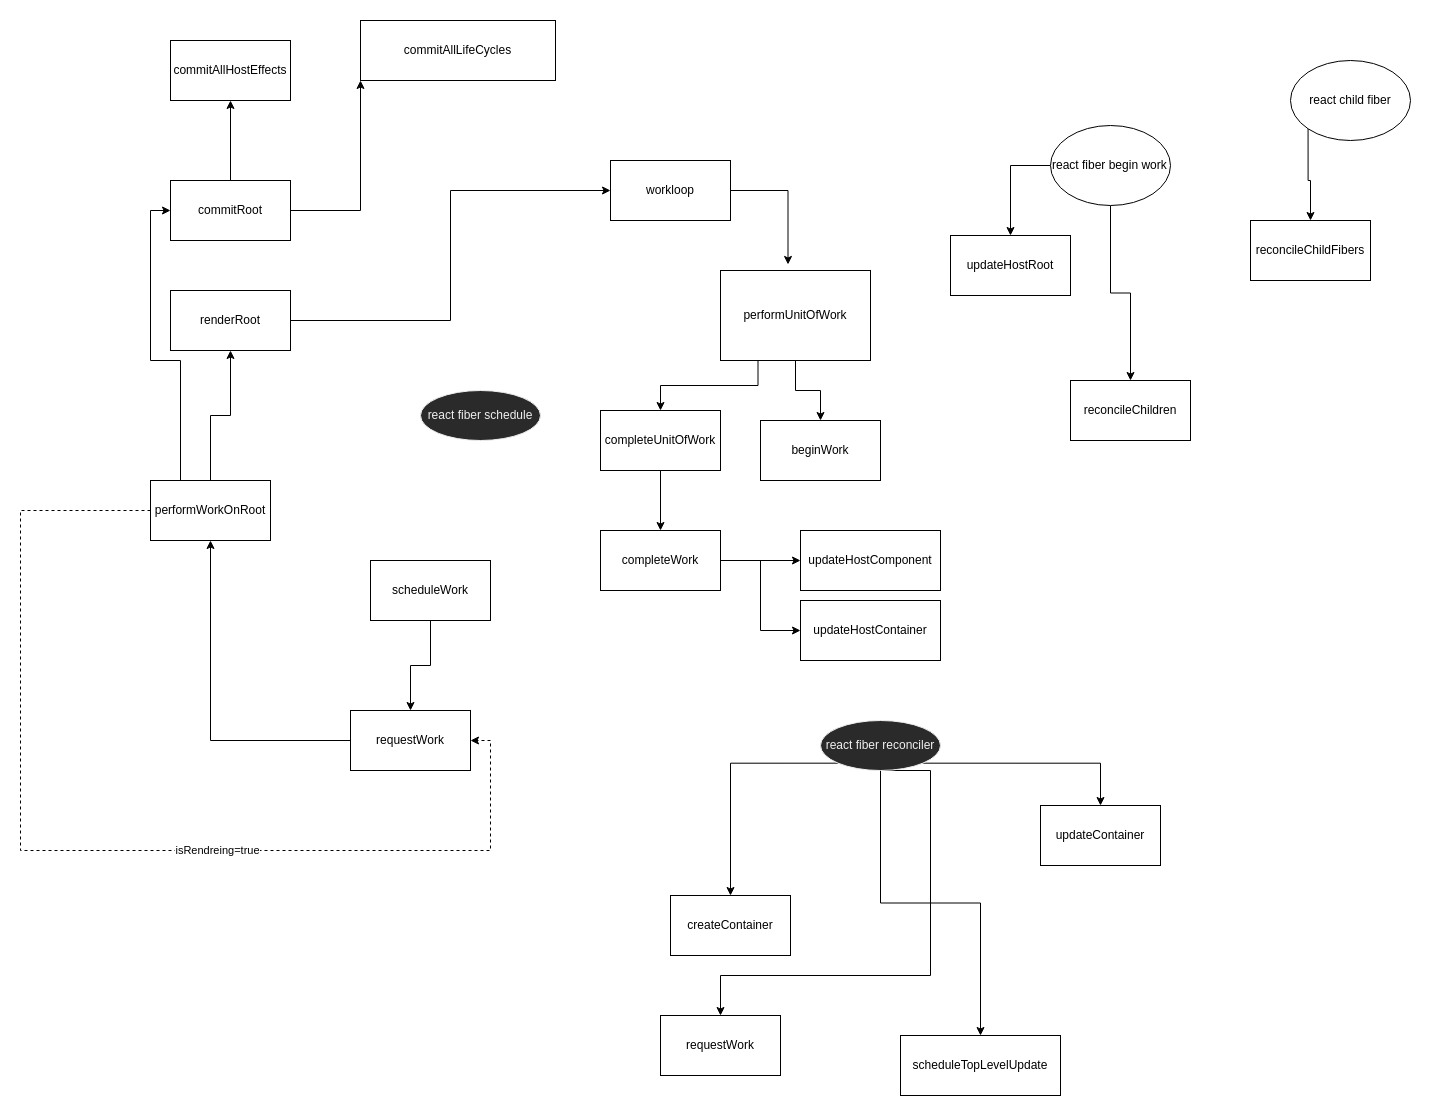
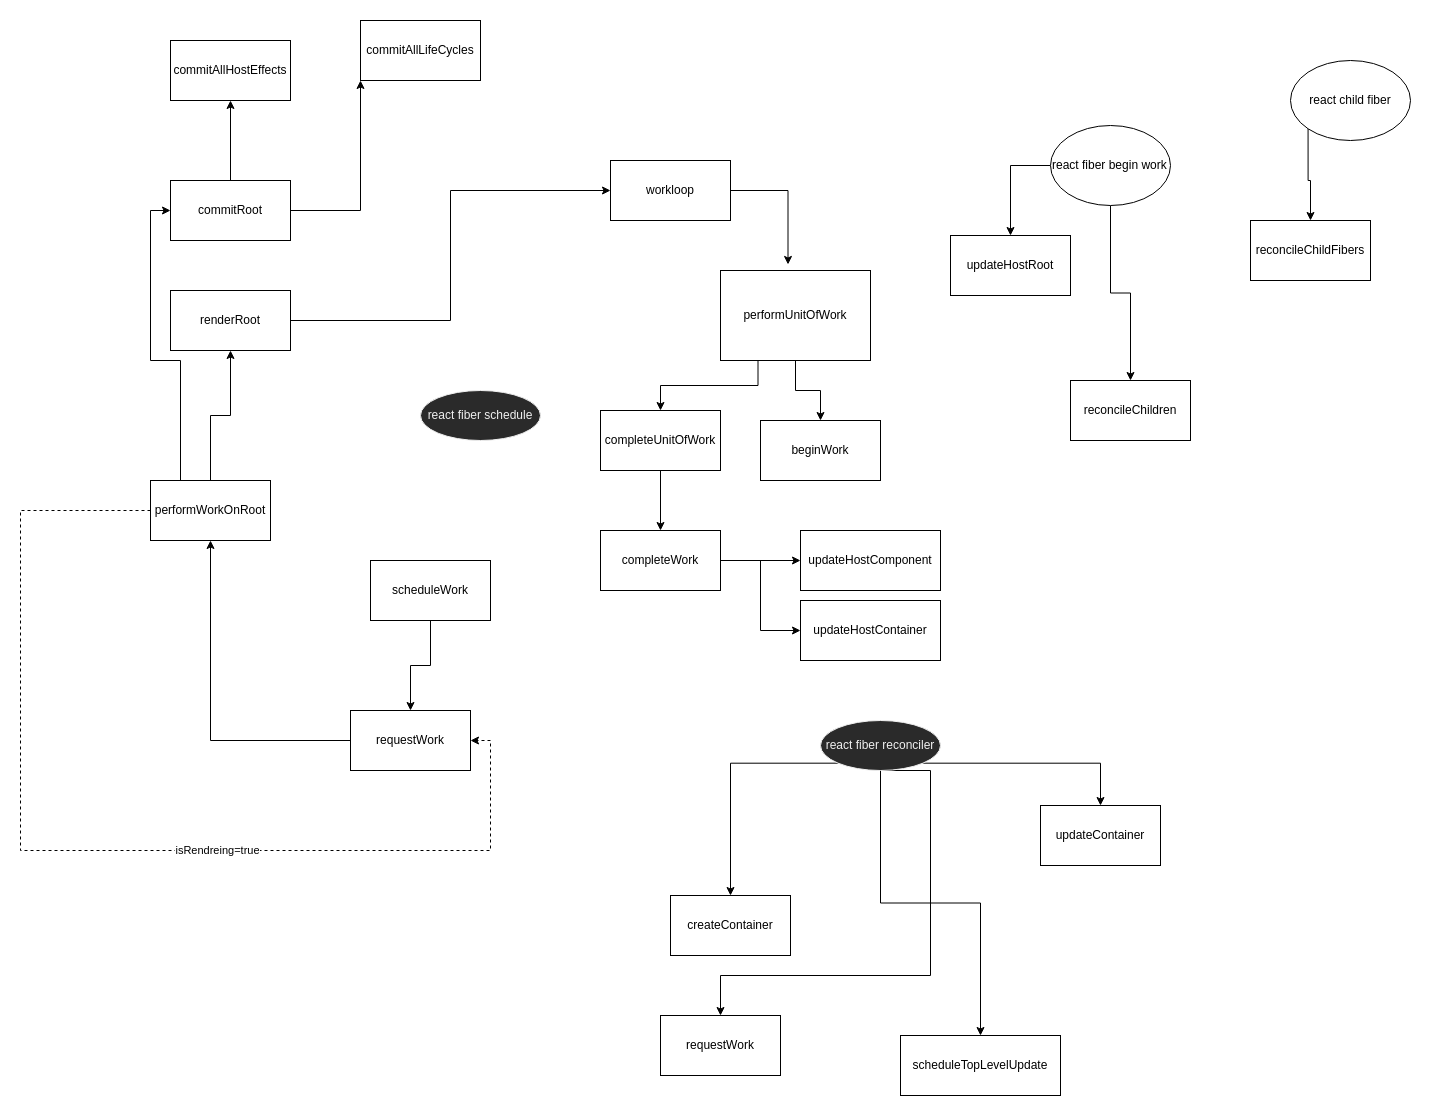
(458, 51) -> (421, 51)
